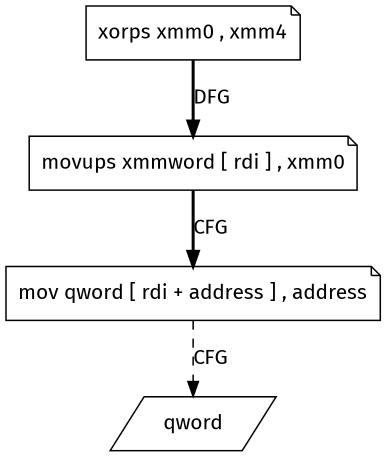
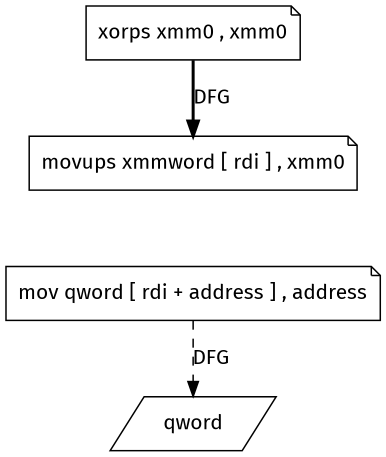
(193, 33) -> (193, 33)
(193, 221) -> none
(211, 359) -> (211, 359)
